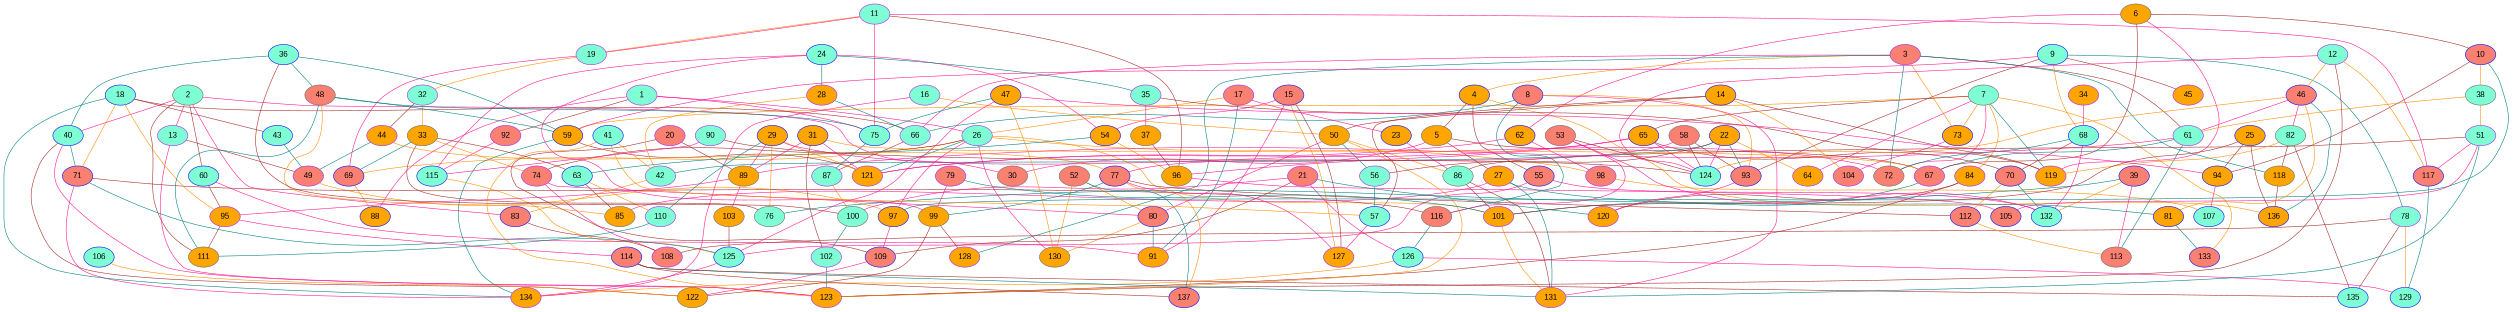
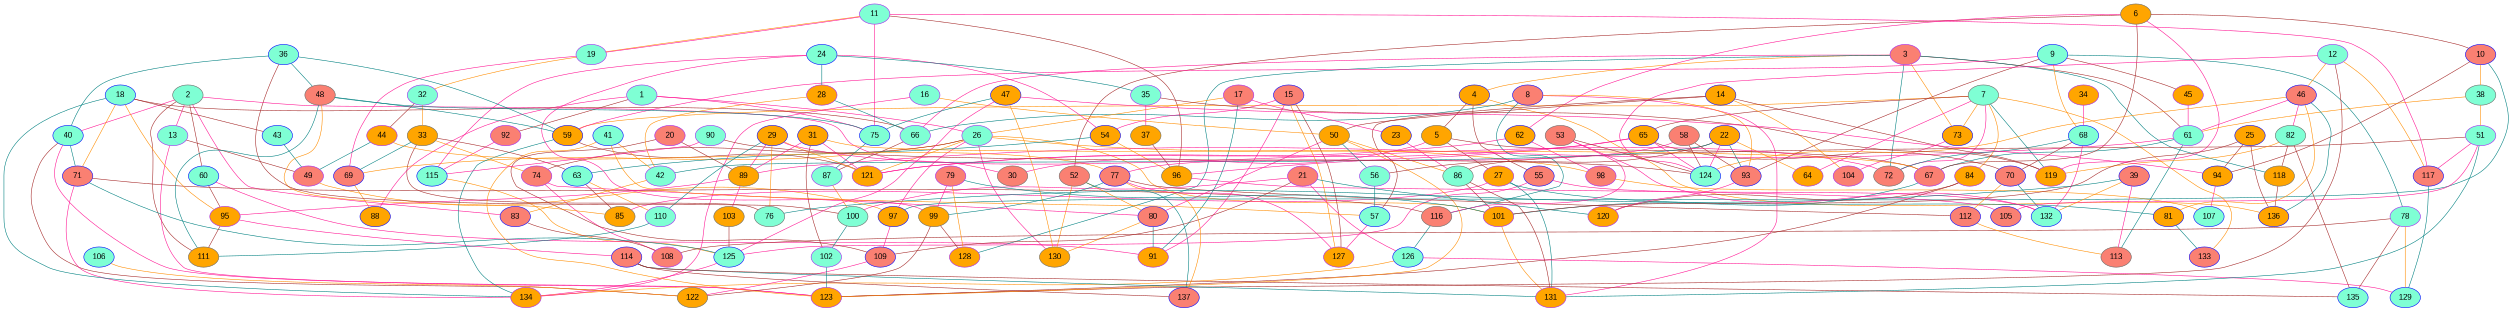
none -> (1571, 38)
none -> (2188, 115)
(922, 156) -> (922, 156)
none -> (958, 218)
